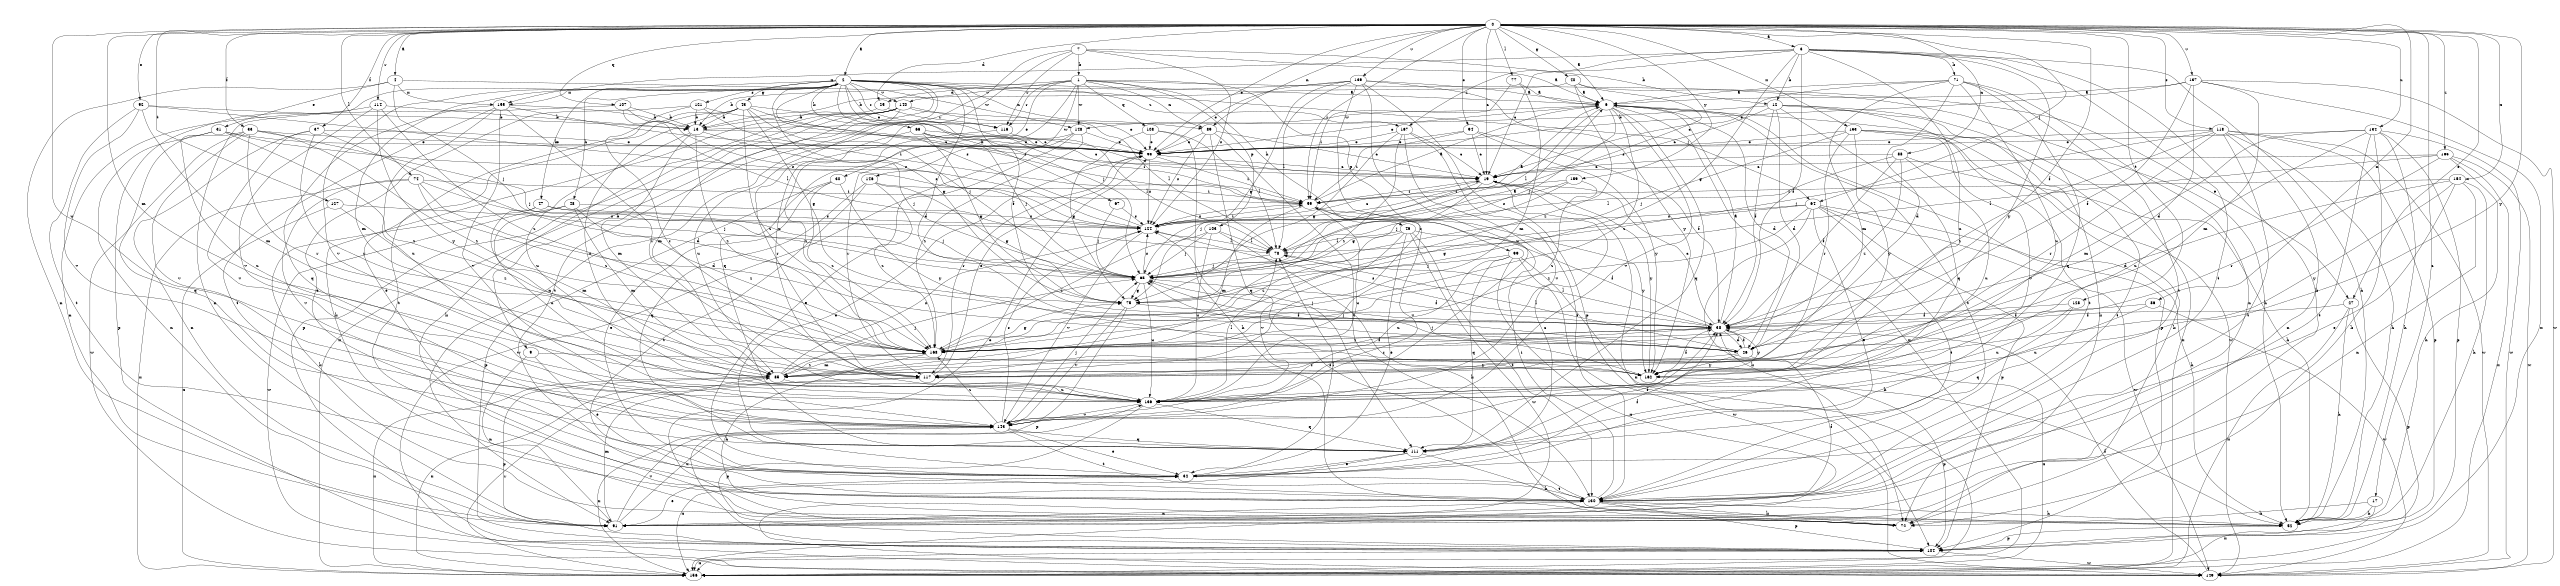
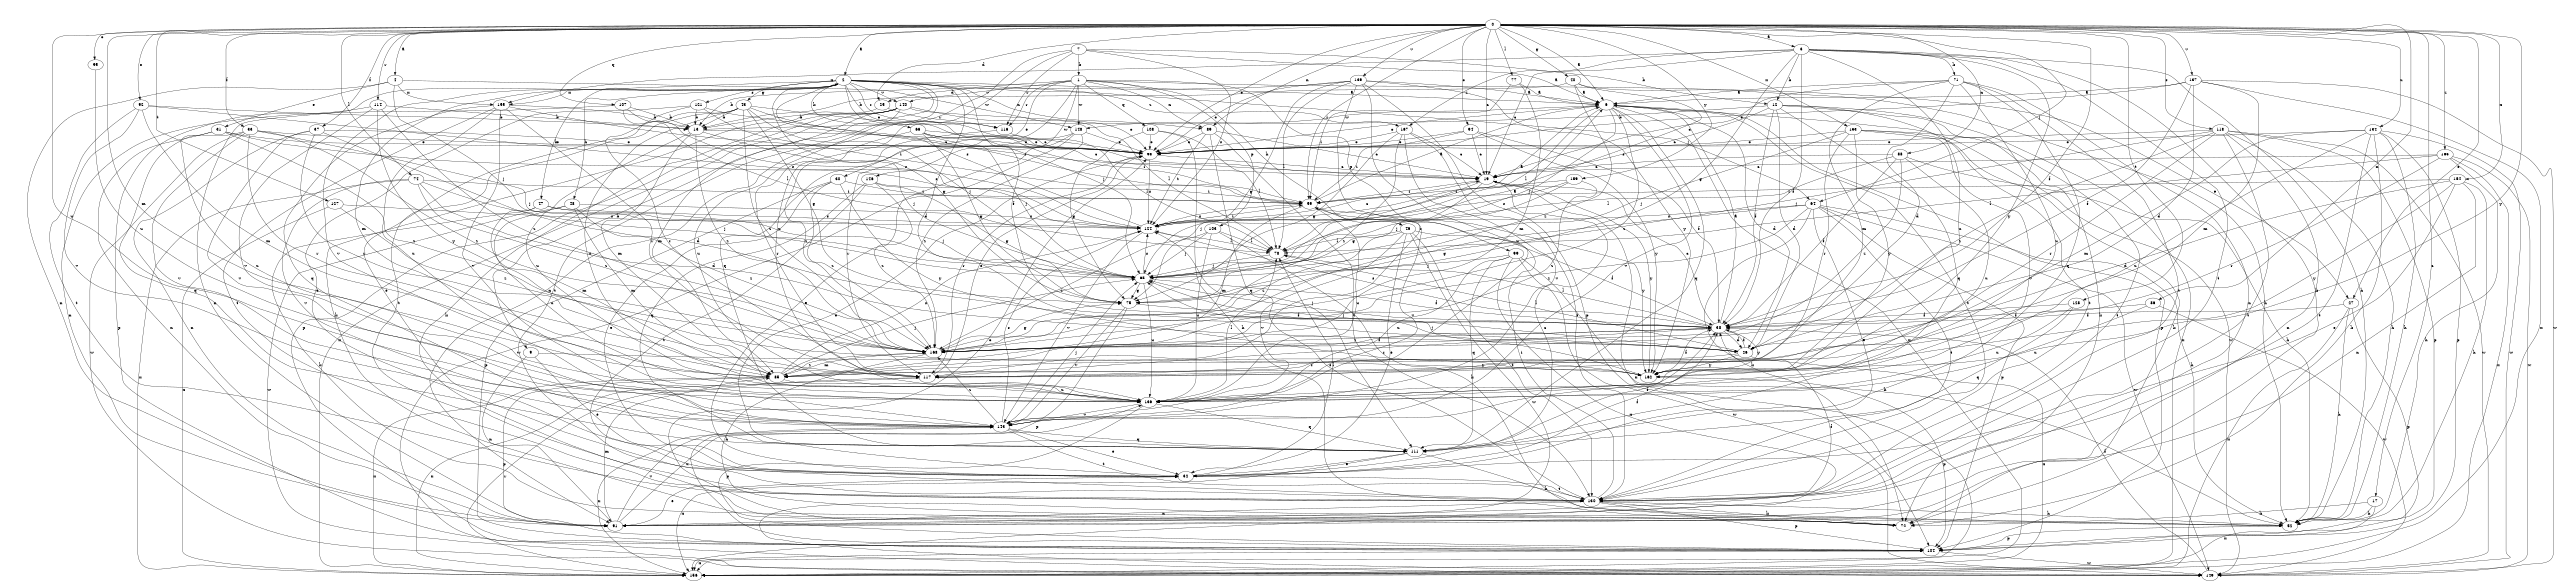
none -> (96, 65)
(1228, 178) -> (1003, 198)
(1178, 179) -> (1178, 179)
(1117, 204) -> none
